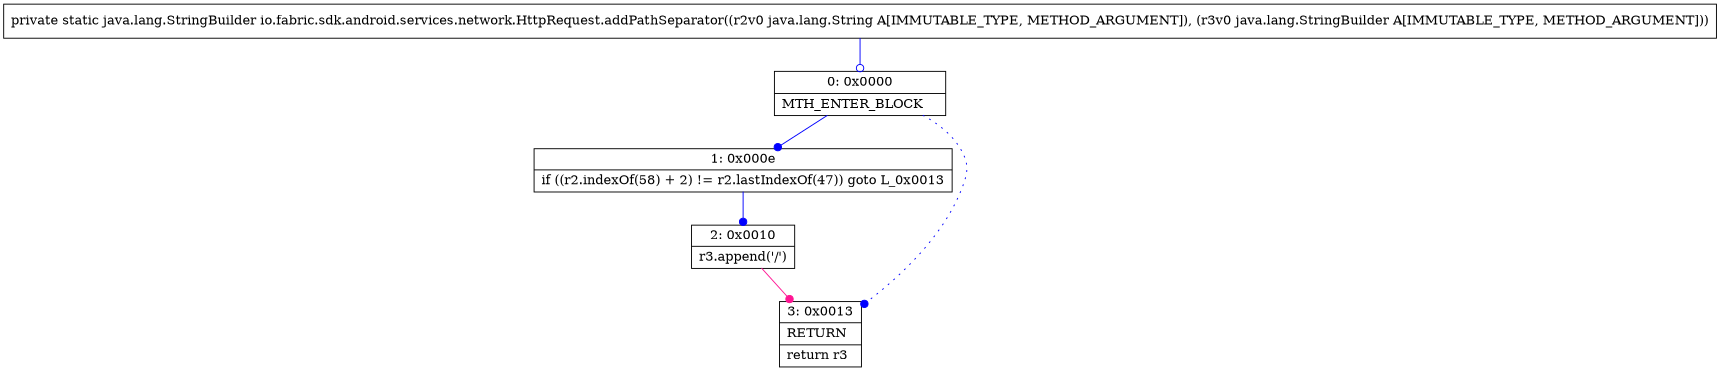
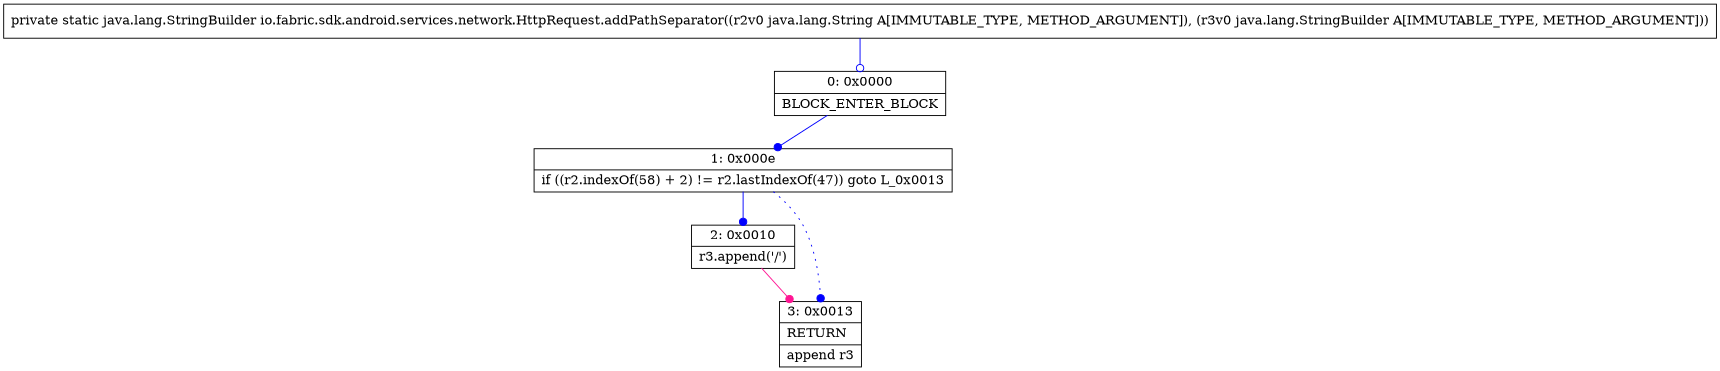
(853, 104) -> (860, 104)
(949, 214) -> (809, 237)
(818, 355) -> (820, 355)
